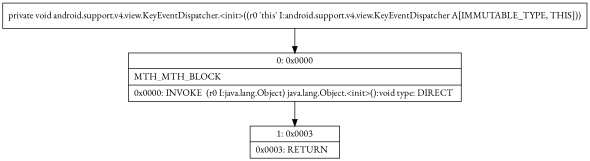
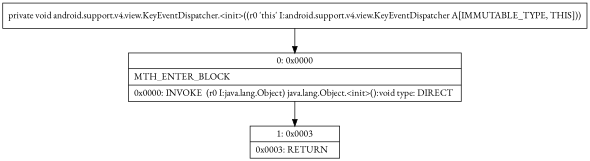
(178, 77) -> (182, 77)
